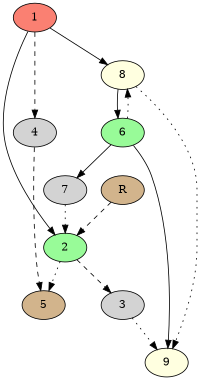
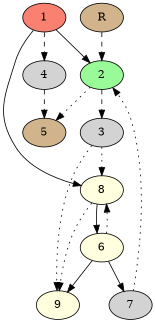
(123, 133) -> (102, 248)
none -> (102, 157)
